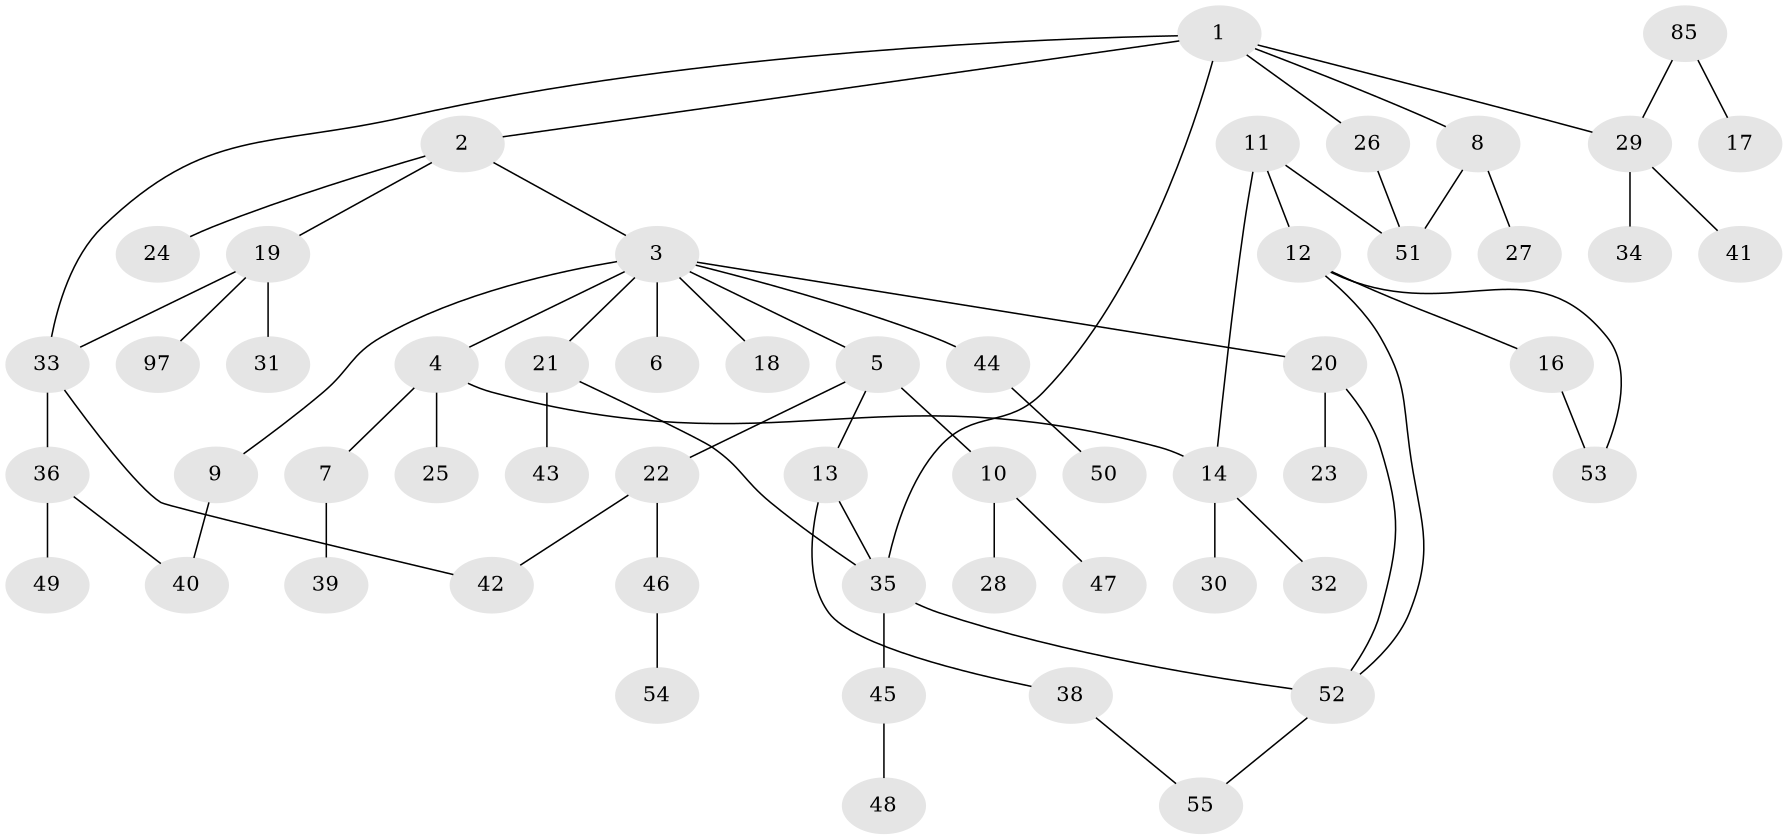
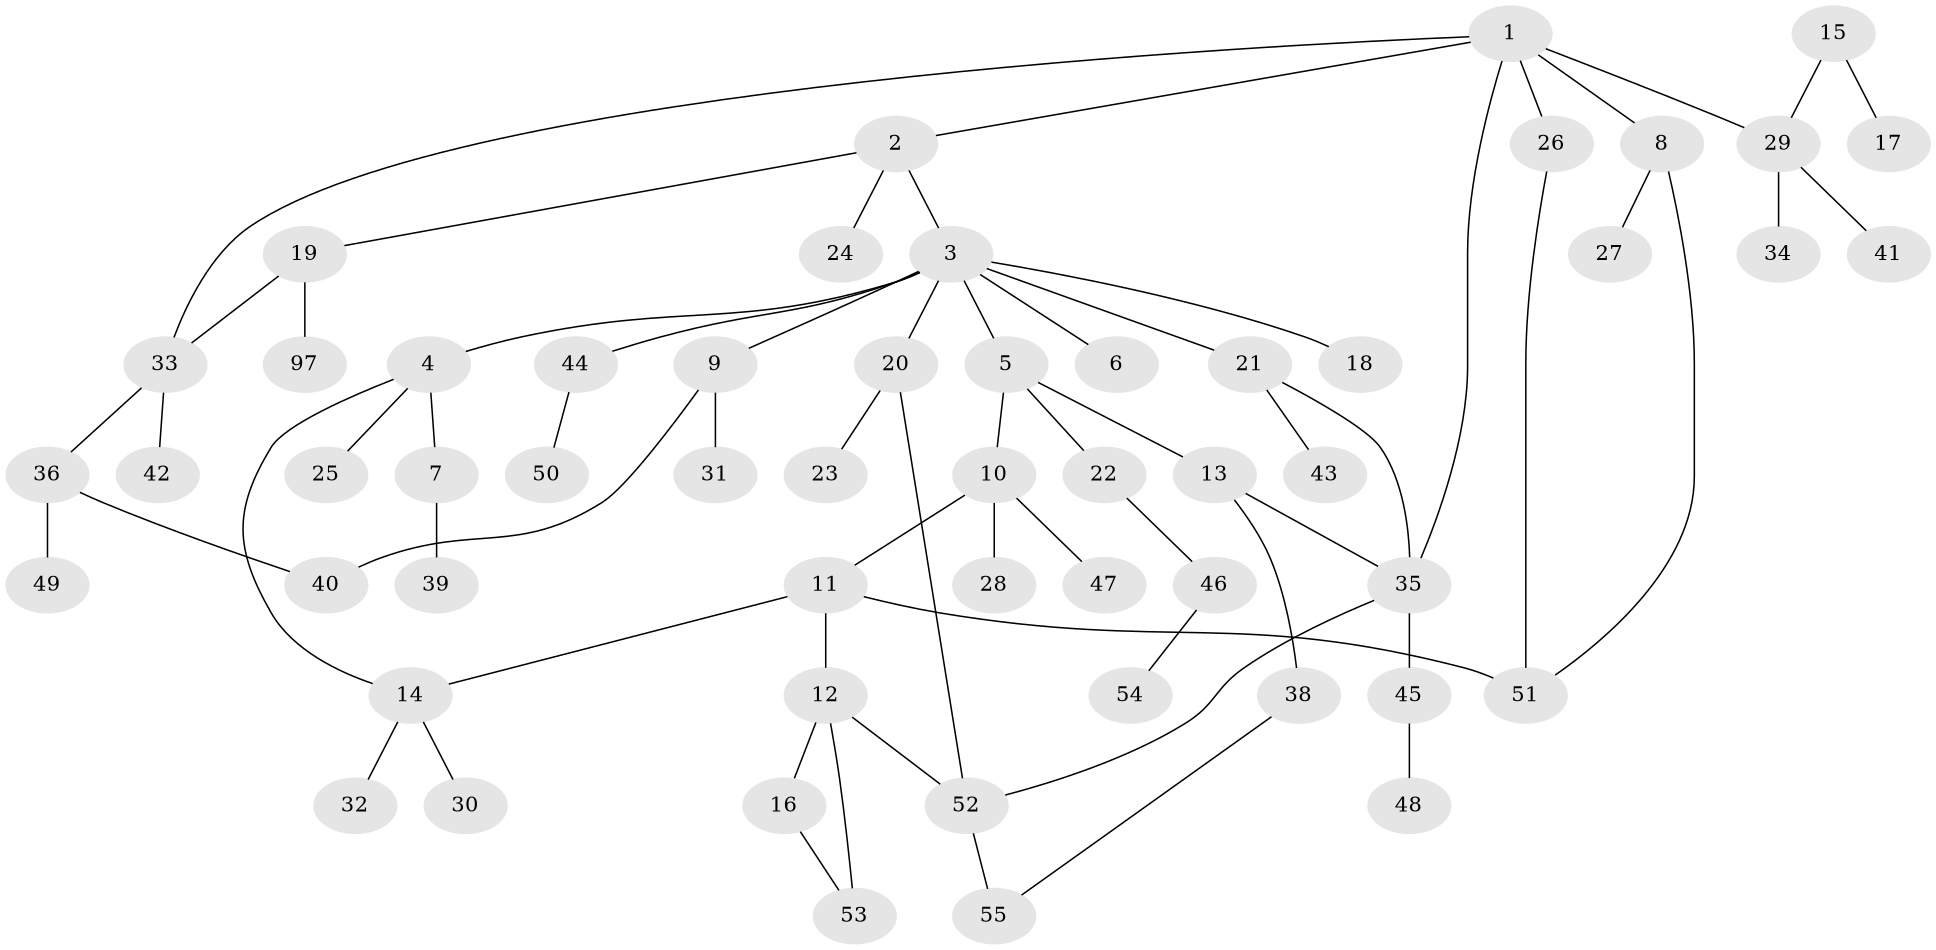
(1685, 34) -> (1834, 34)
(268, 310) -> (715, 420)
(574, 530) -> none
none -> (910, 530)
